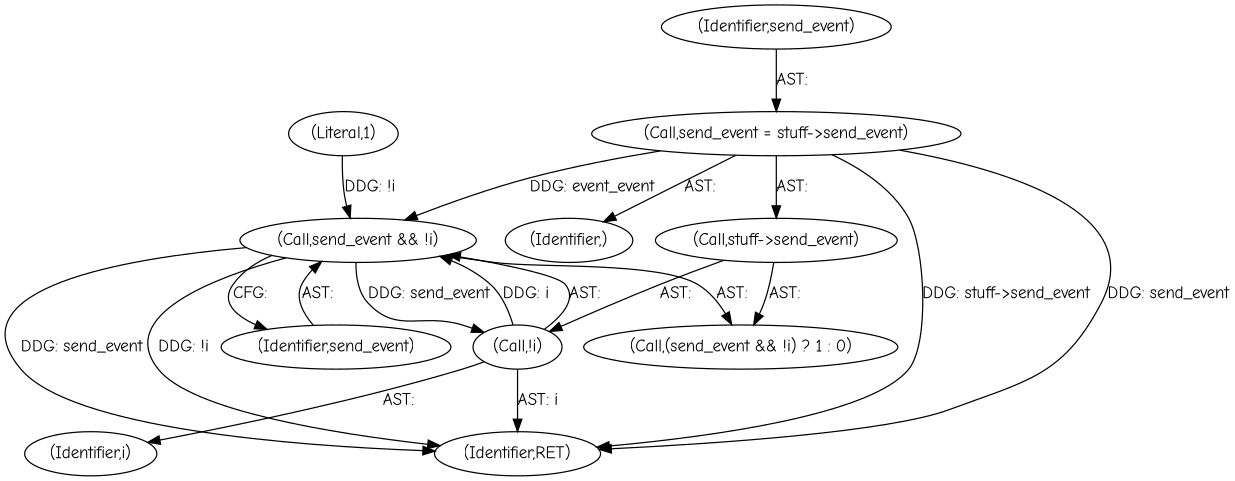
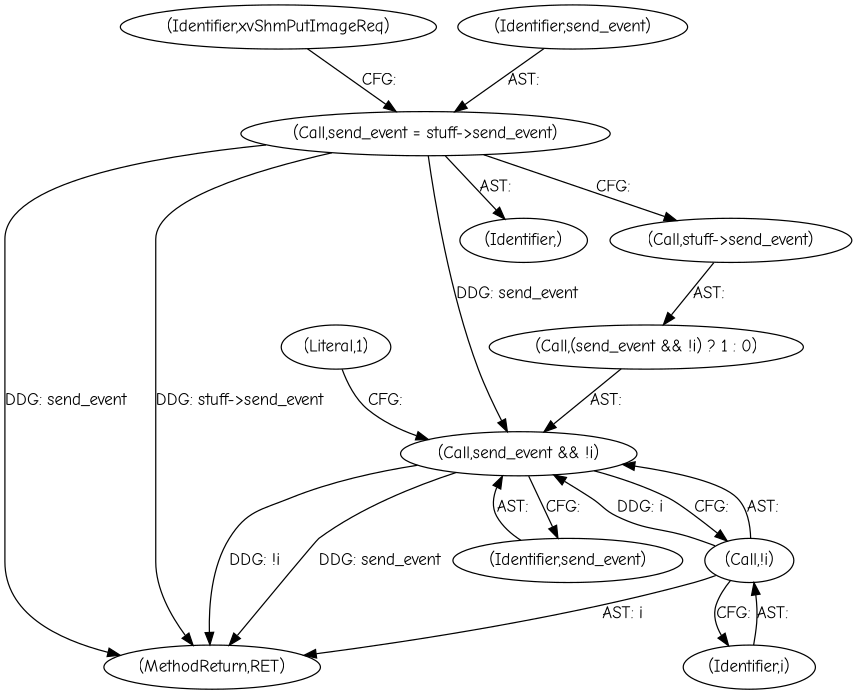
none -> (278, 27)
(370, 187) -> (388, 400)
(592, 187) -> (518, 294)
(795, 187) -> (616, 187)
(592, 267) -> (587, 396)
(642, 292) -> (757, 620)
(429, 294) -> (714, 507)
(402, 400) -> (736, 614)
(518, 454) -> (212, 667)
